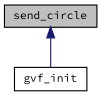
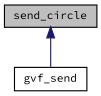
(51, 79) -> (51, 79)
